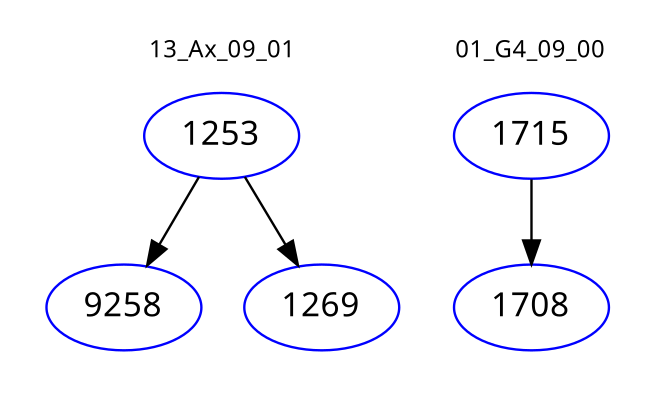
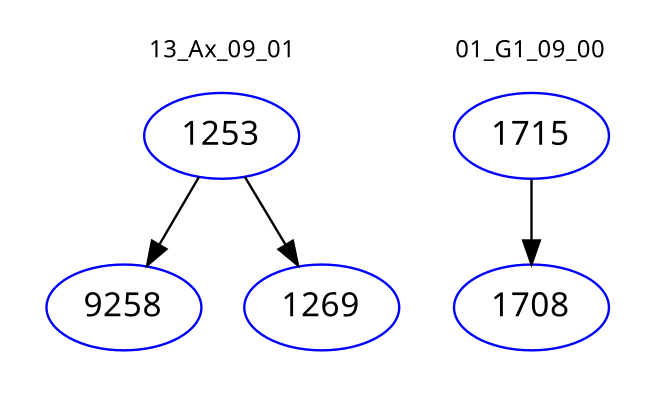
(531, 51) -> (531, 51)
